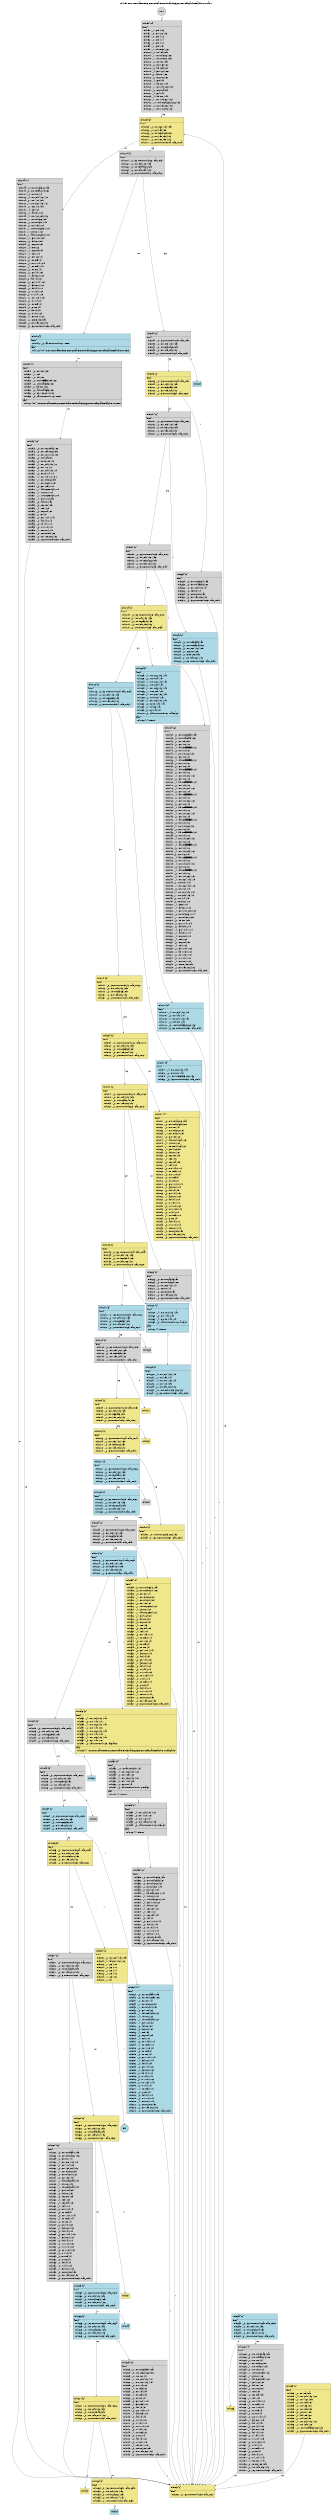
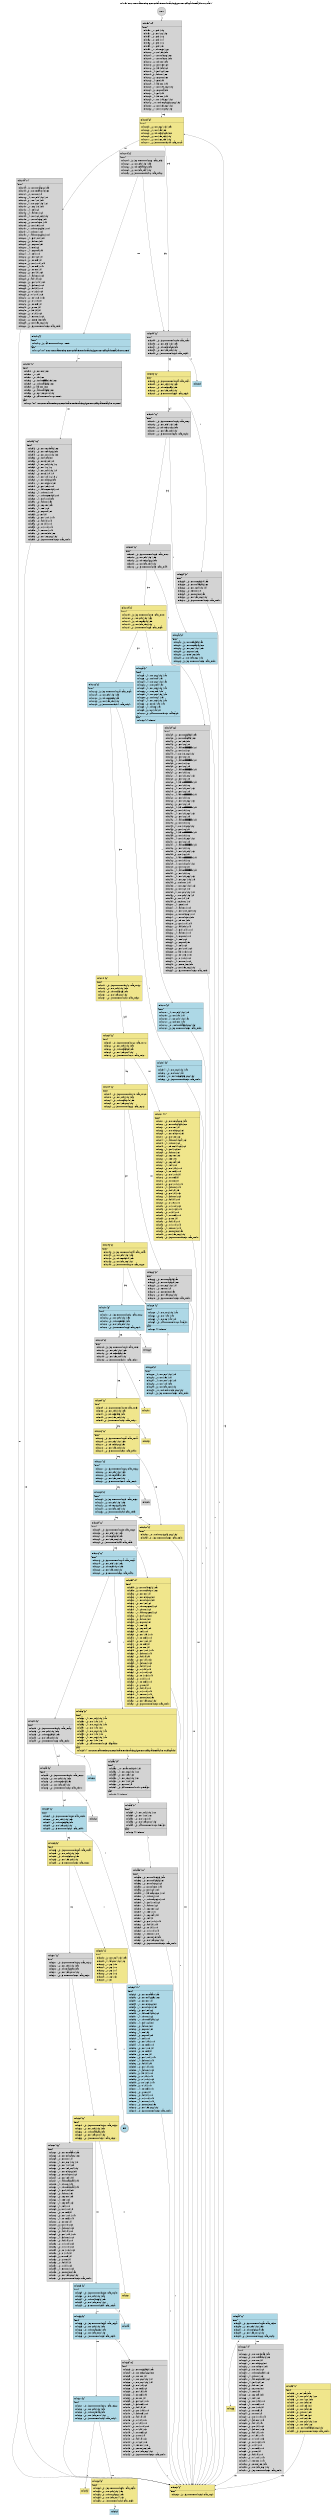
(152, 148) -> (168, 238)
(96, 2409) -> (96, 2409)
